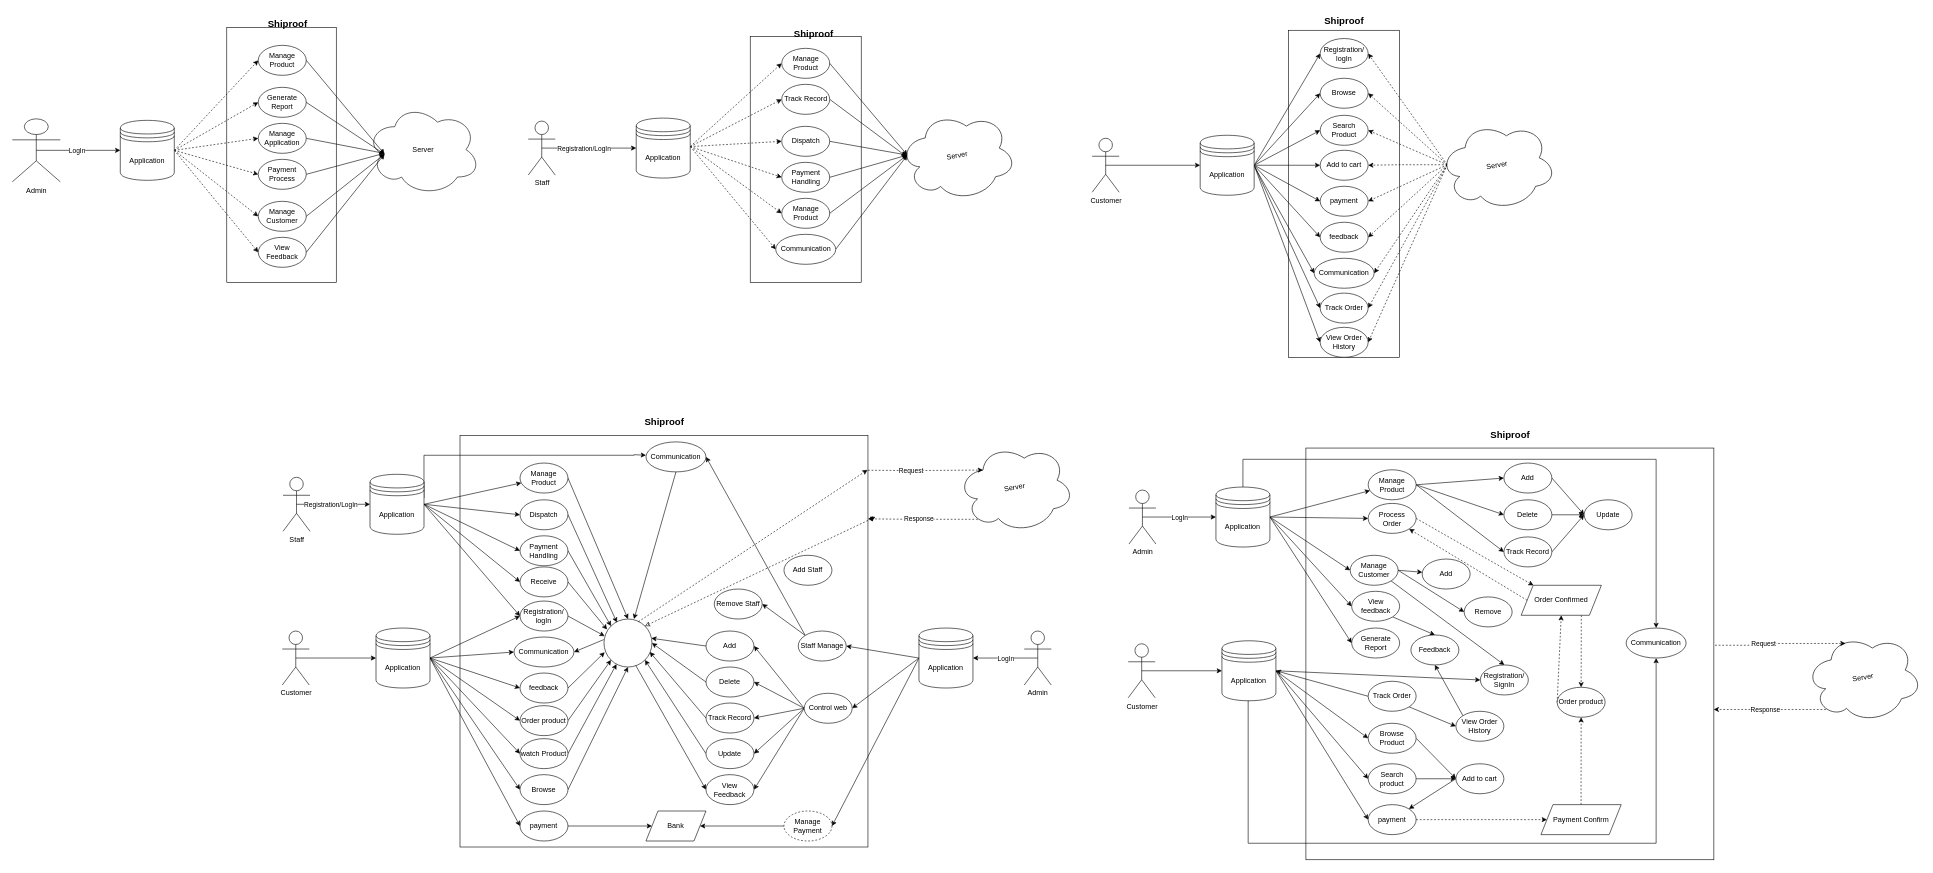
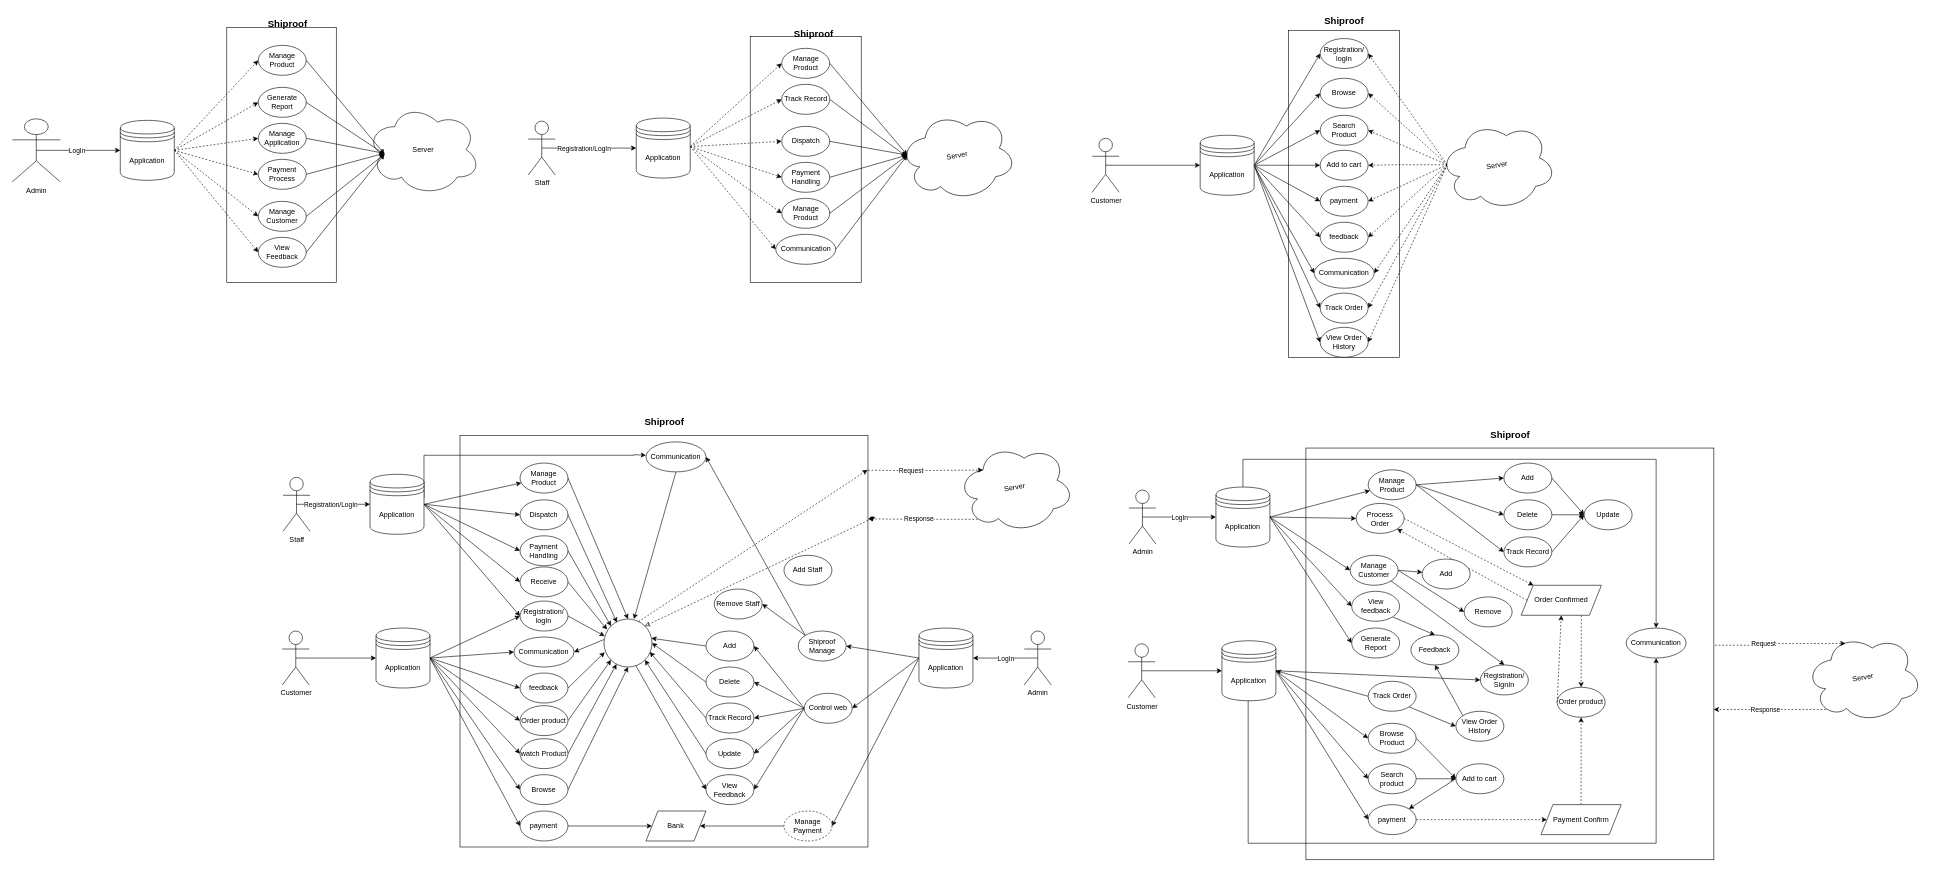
(1392, 518) -> (1380, 518)
(822, 646) -> (822, 646)
